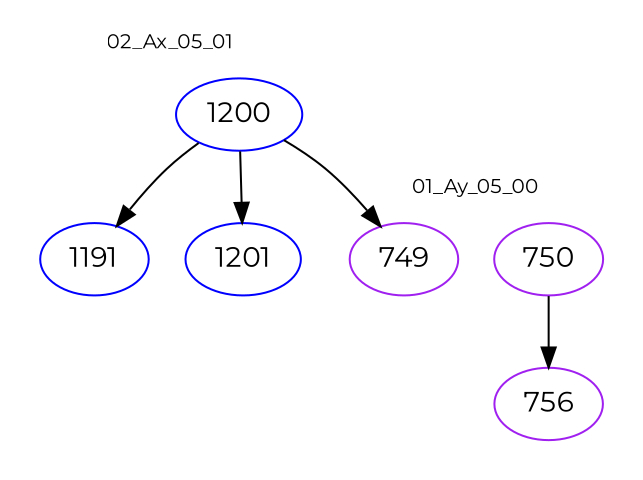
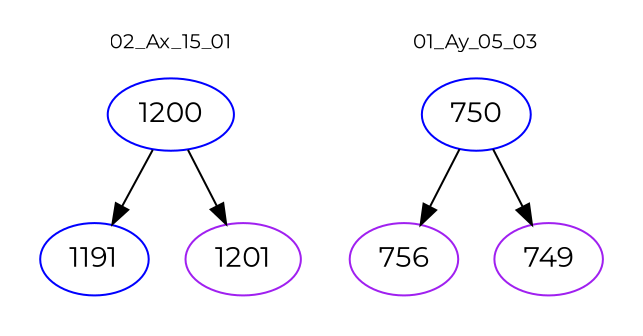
(171, 43) -> (171, 43)
(347, 188) -> (508, 178)
(476, 188) -> (476, 43)
(243, 259) -> (243, 259)
(549, 259) -> (476, 115)
